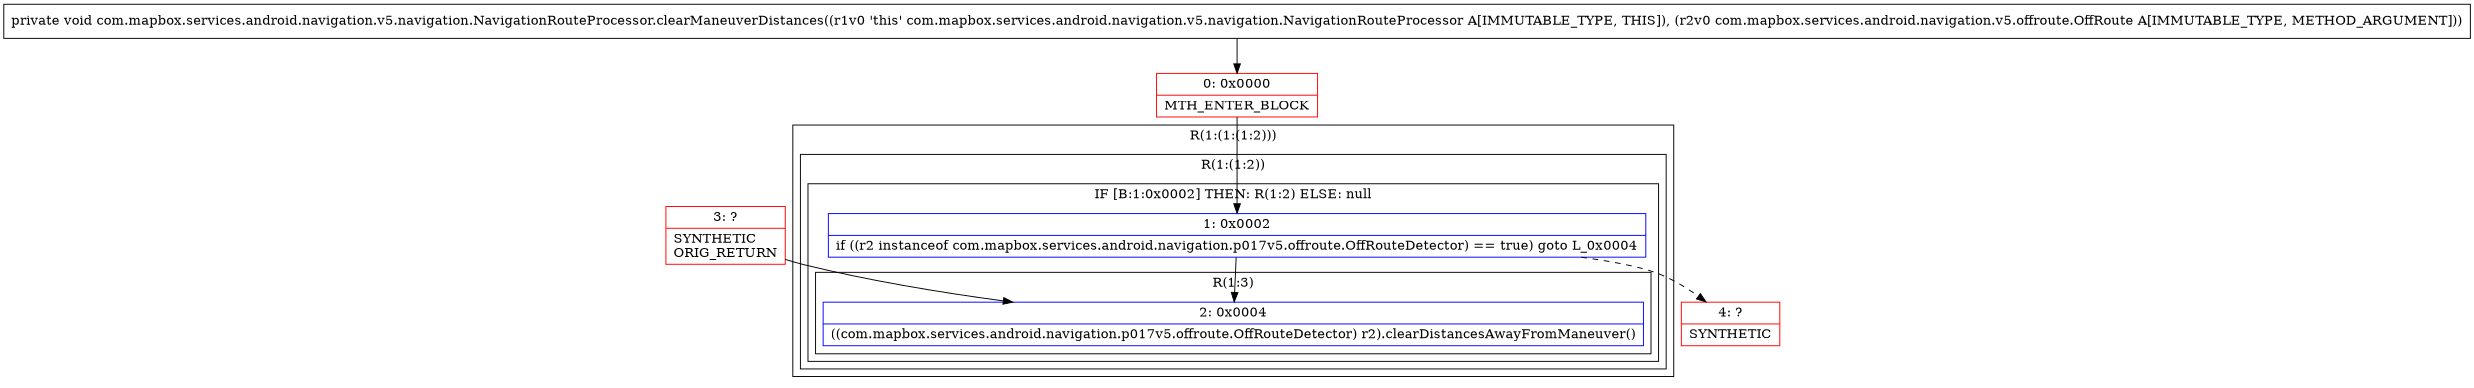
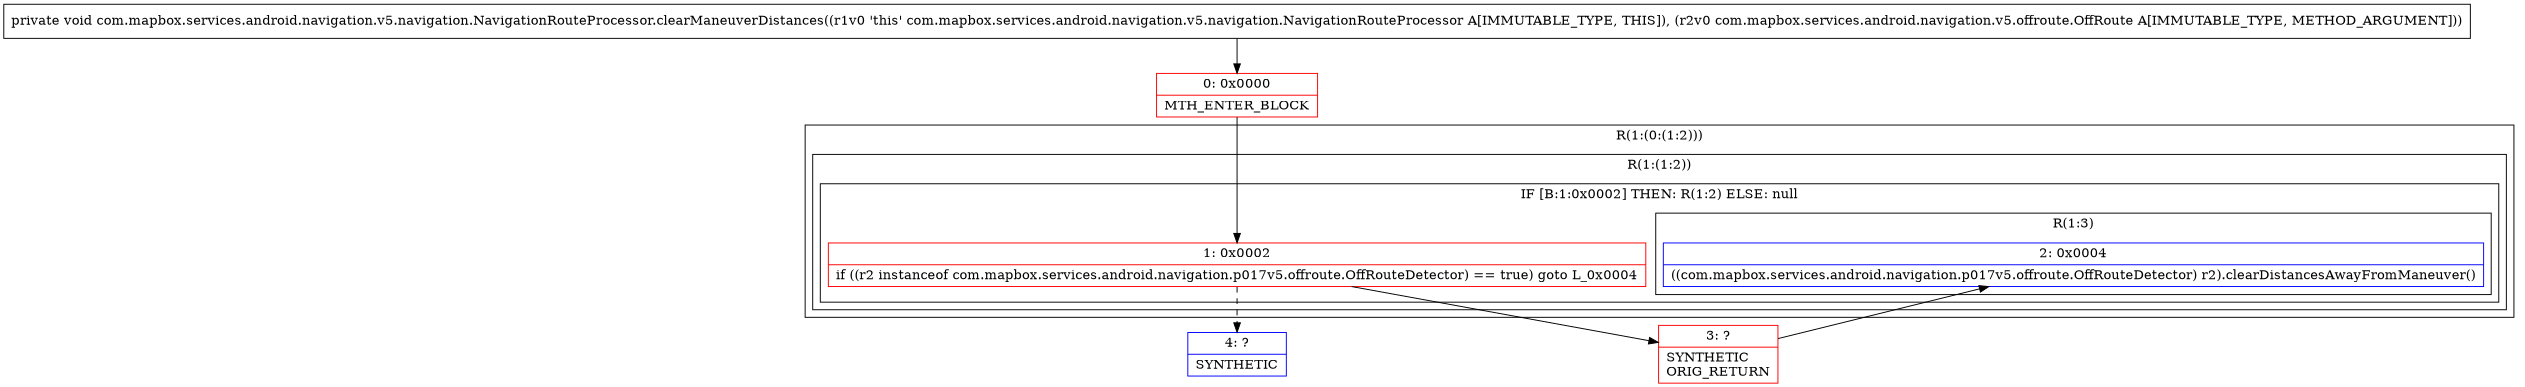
(1233, 136) -> (1660, 136)
(1237, 235) -> (1237, 265)
(1235, 278) -> (1552, 323)
(1731, 324) -> (1237, 354)
